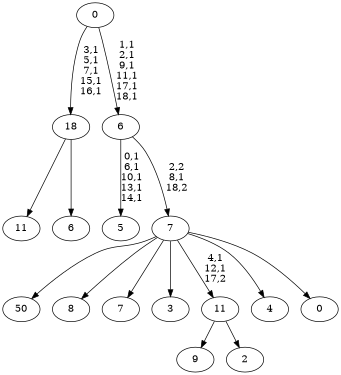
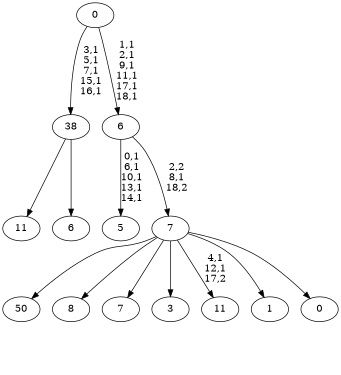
(71, 127) -> (71, 127)
(270, 309) -> (270, 309)
(195, 360) -> none
(245, 360) -> none
